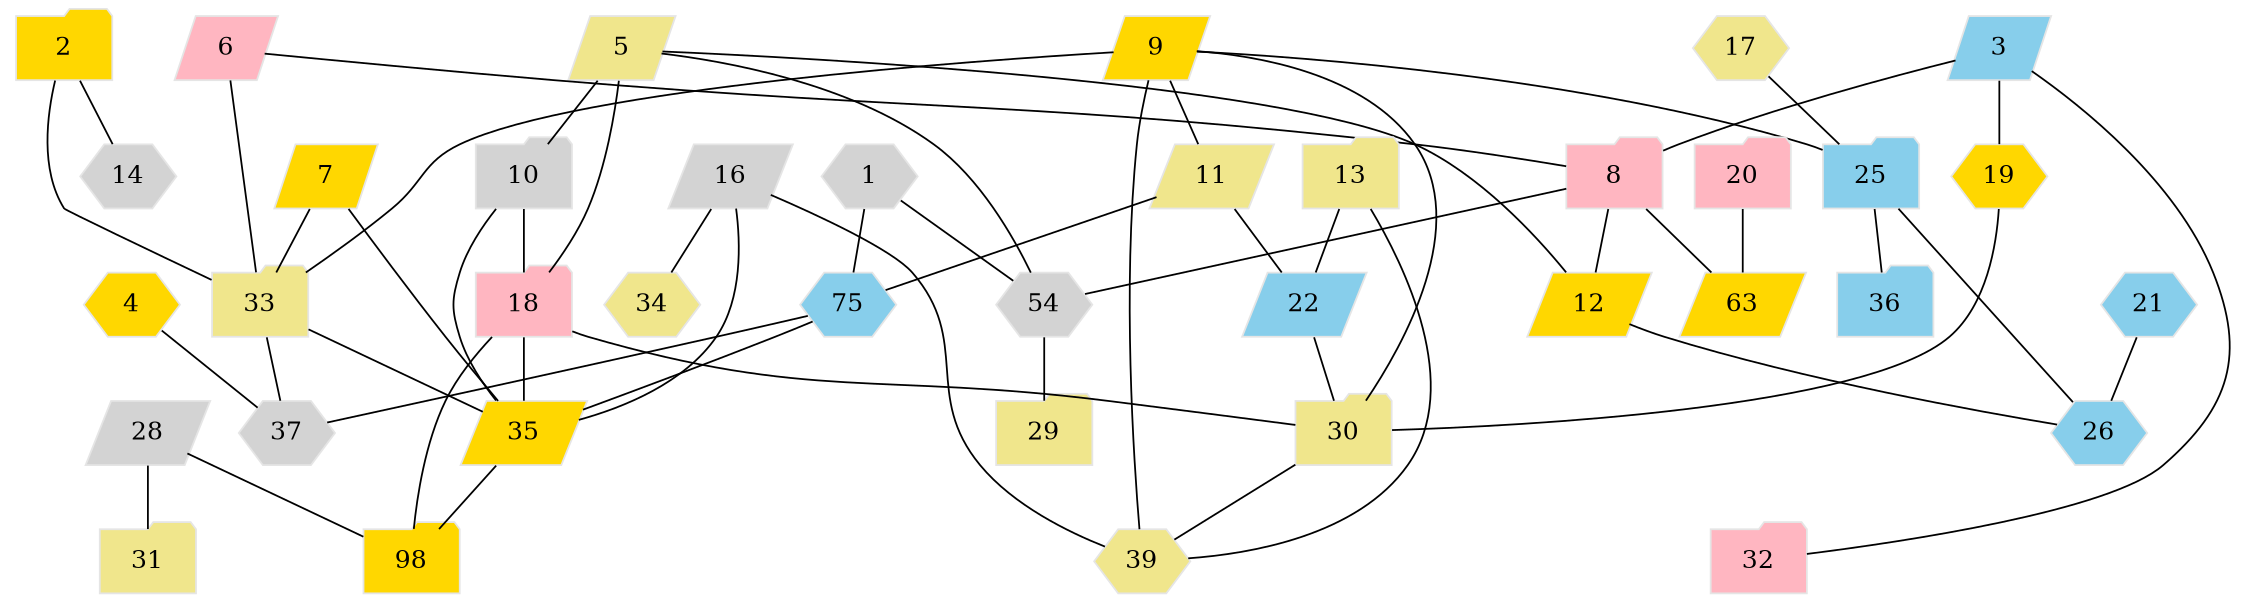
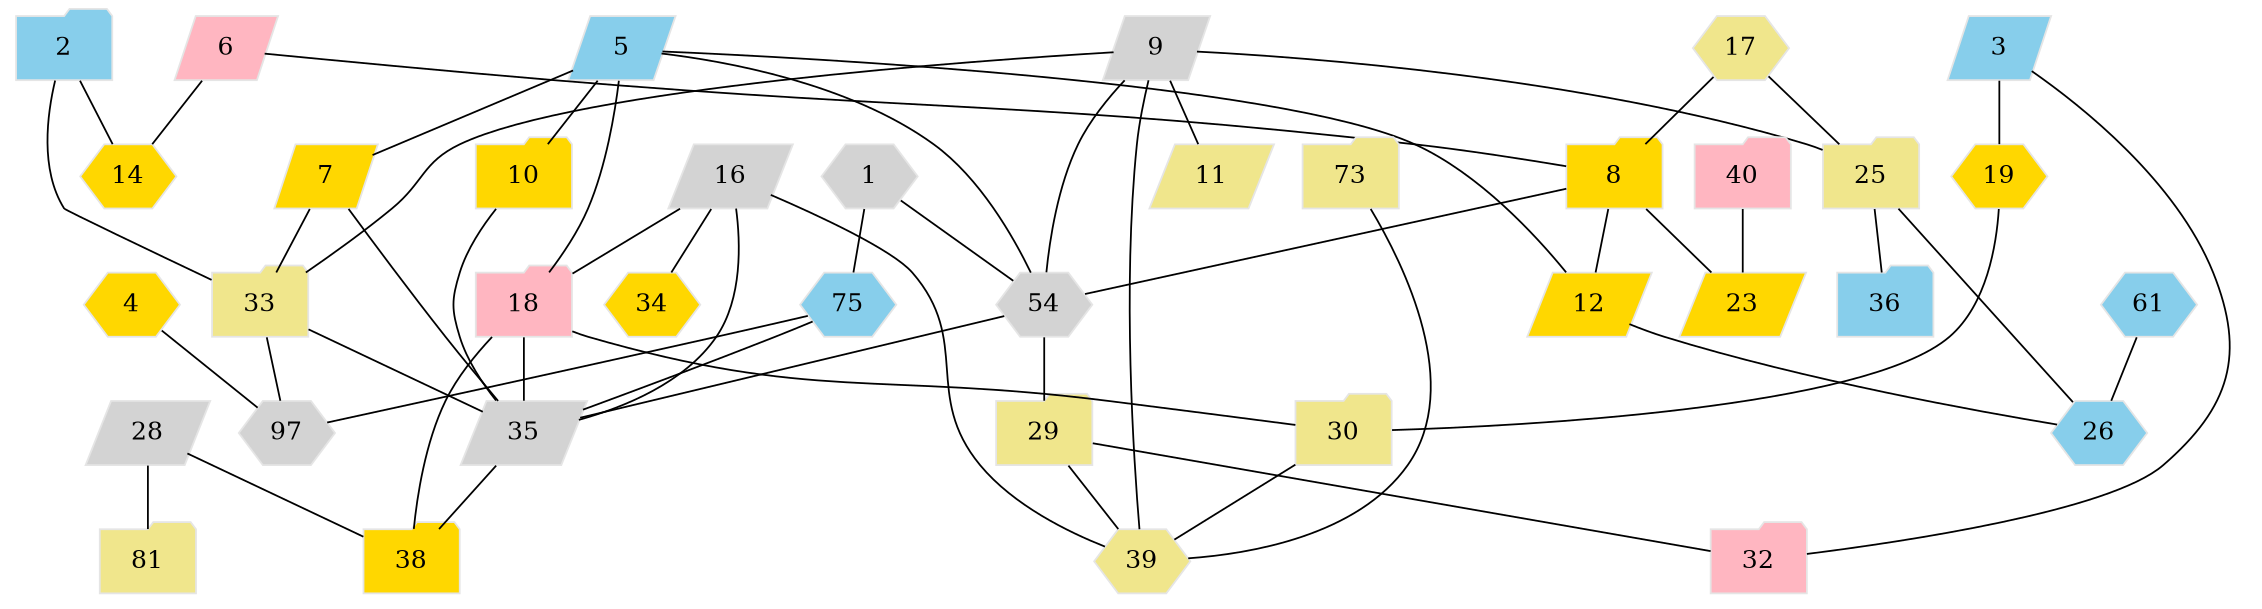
(64, 48) -> (64, 48)
(622, 48) -> (622, 48)
(1156, 48) -> (1156, 48)
(1815, 99) -> (1688, 102)
none -> (473, 113)
(1428, 170) -> (1068, 169)
(128, 176) -> (128, 176)
(243, 176) -> (177, 112)
(524, 176) -> (524, 176)
(1351, 176) -> (1351, 176)
(1614, 176) -> (1614, 176)
(1743, 176) -> (1743, 176)
(1871, 176) -> (1871, 176)
(524, 241) -> (626, 241)
(1028, 241) -> none
(652, 305) -> (652, 305)
(1304, 305) -> none
(1743, 305) -> (1743, 305)
(2149, 305) -> (2149, 305)
none -> (792, 367)
(287, 433) -> (287, 433)
(524, 433) -> (524, 433)
none -> (1093, 497)
none -> (1402, 497)
(148, 561) -> (148, 561)
(412, 561) -> (412, 561)
